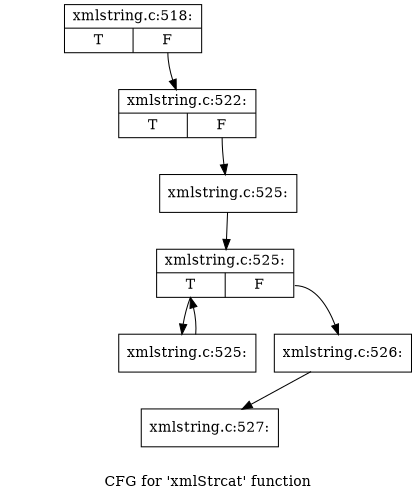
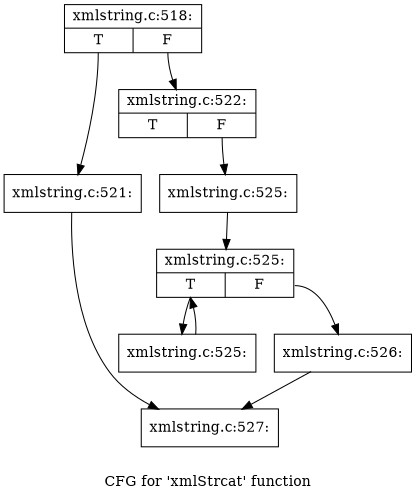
none -> (73, 193)
